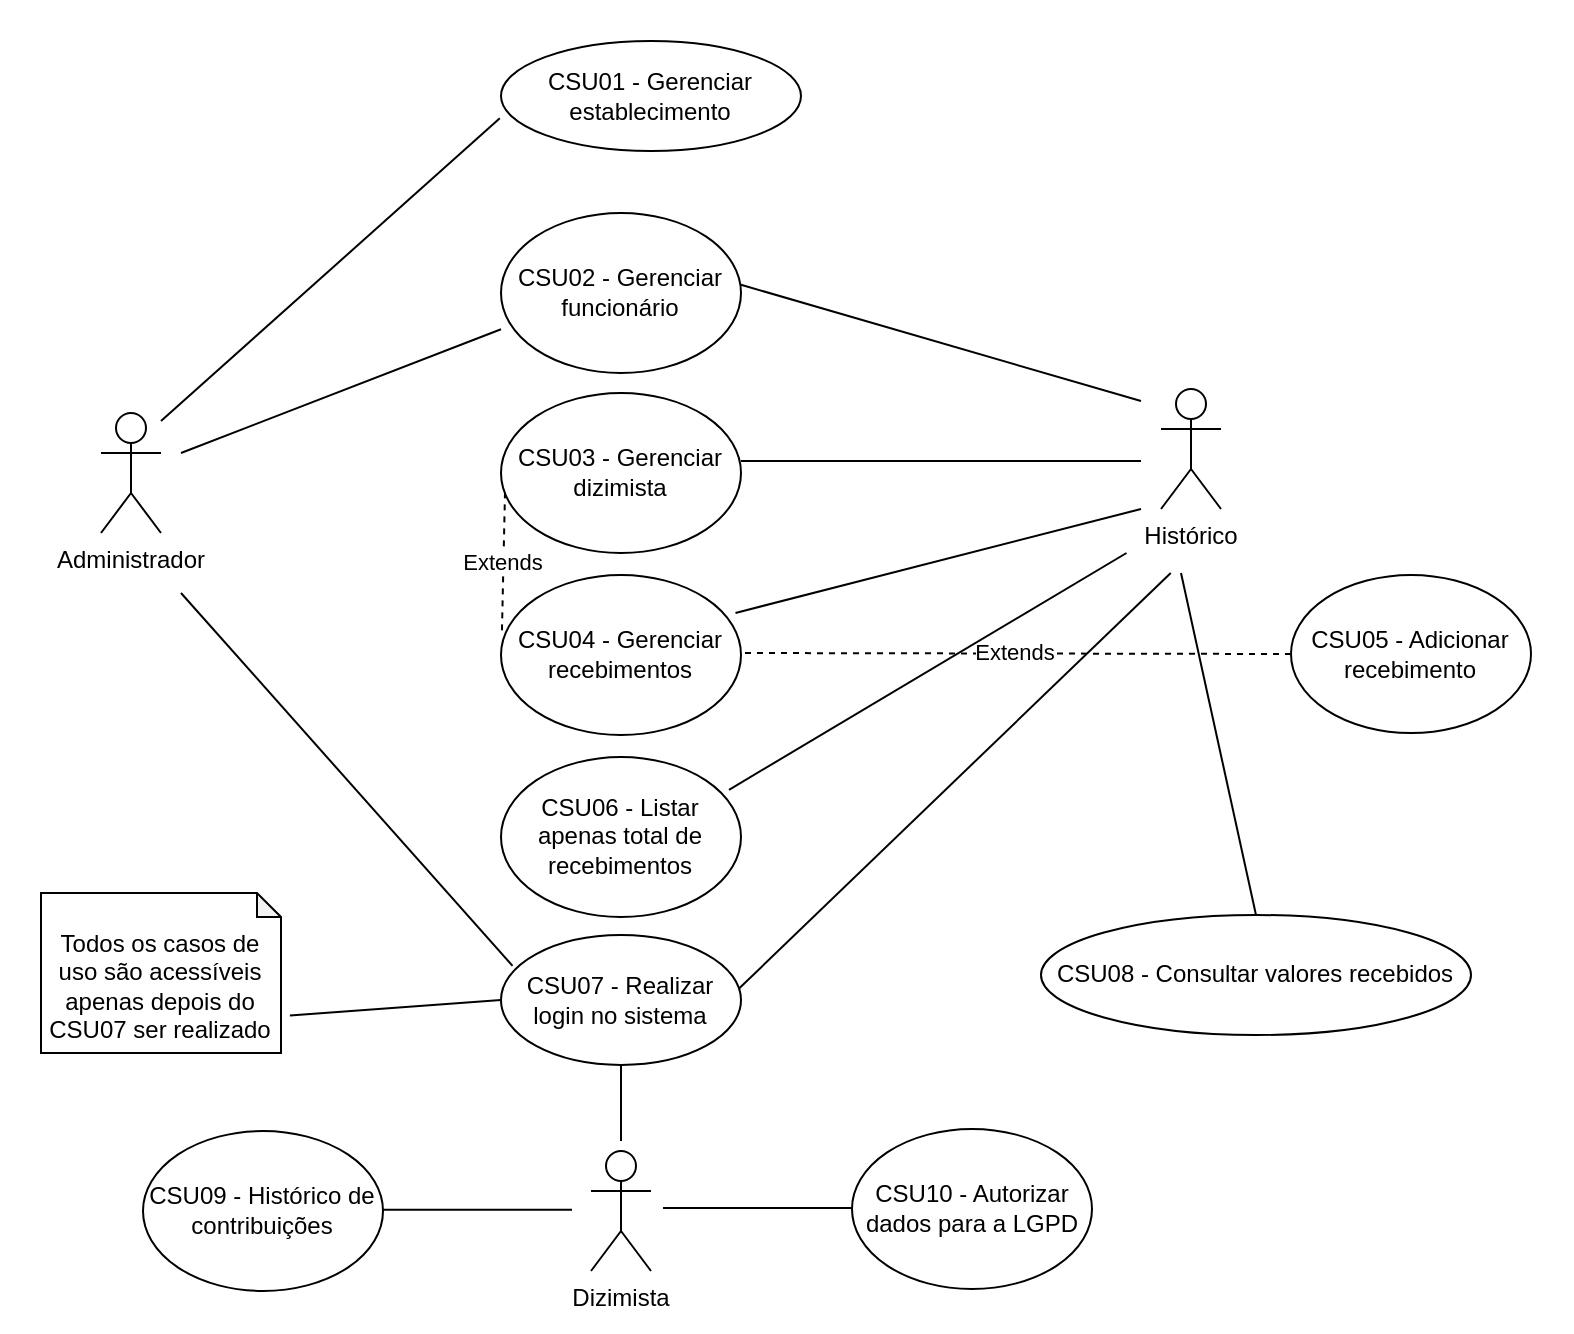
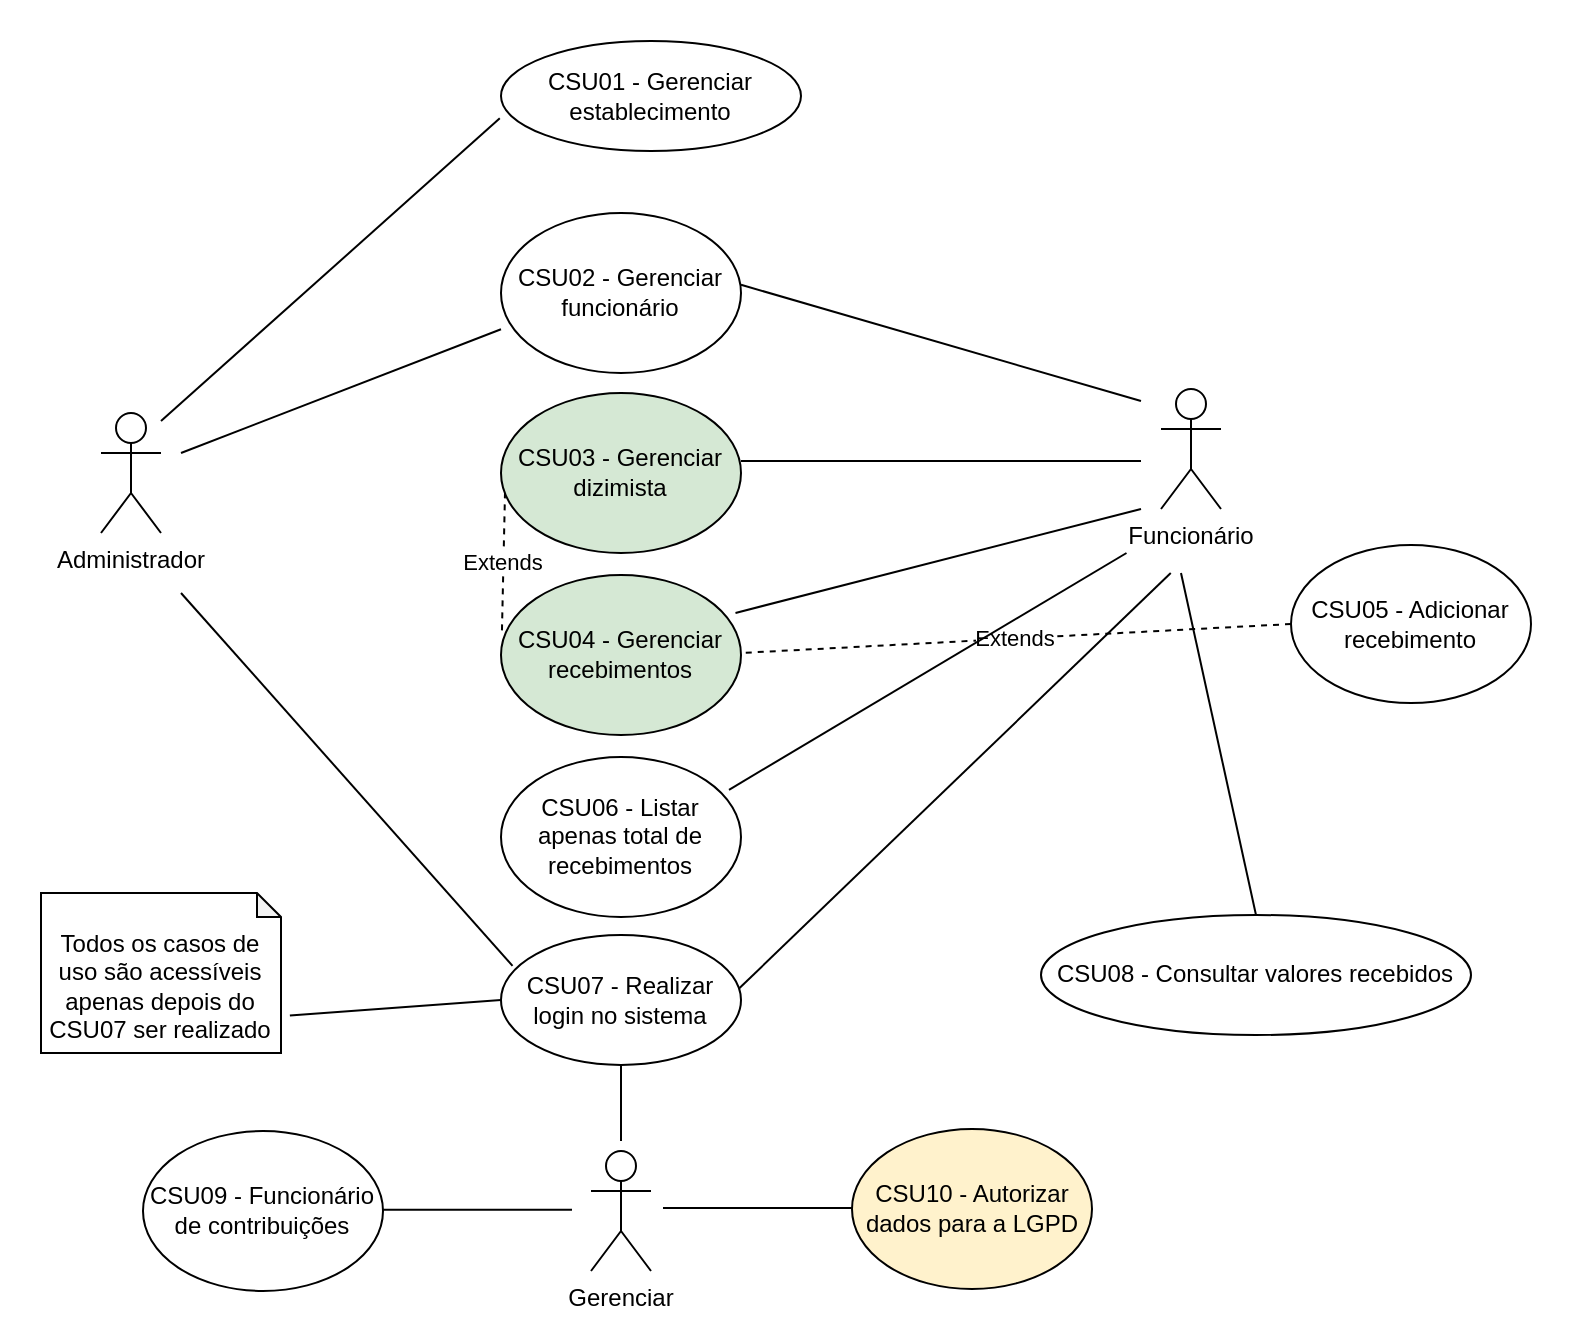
(621, 473) -> (621, 473)
(1192, 537) -> (1192, 537)
(1411, 654) -> (1411, 624)
(621, 655) -> (621, 655)
(972, 1209) -> (972, 1209)
(263, 1211) -> (263, 1211)
(622, 1299) -> (622, 1299)
